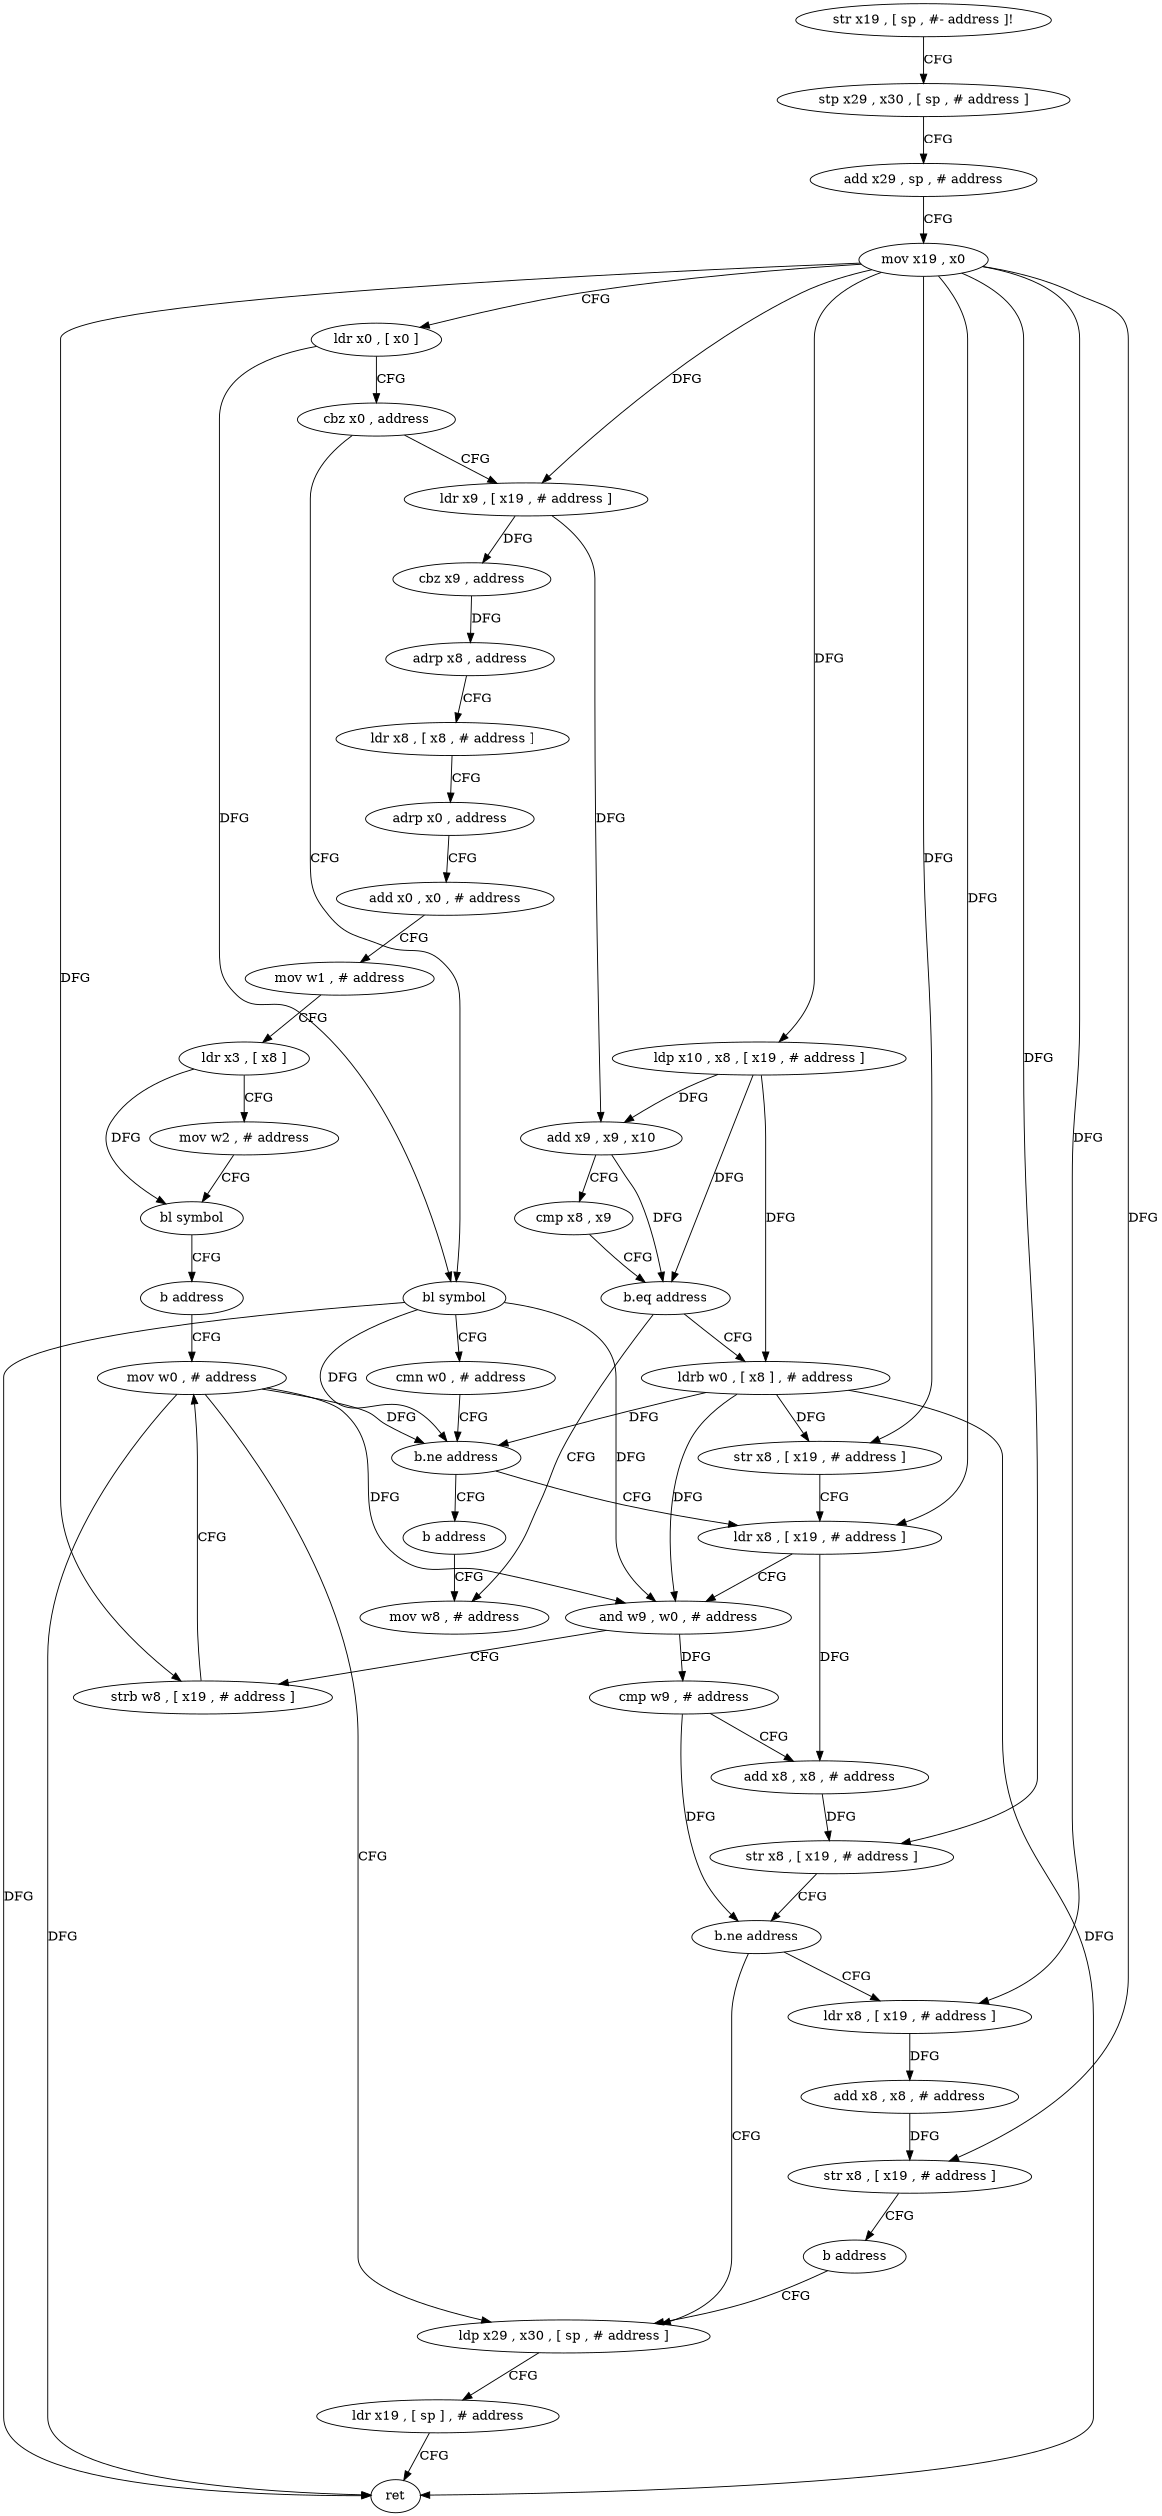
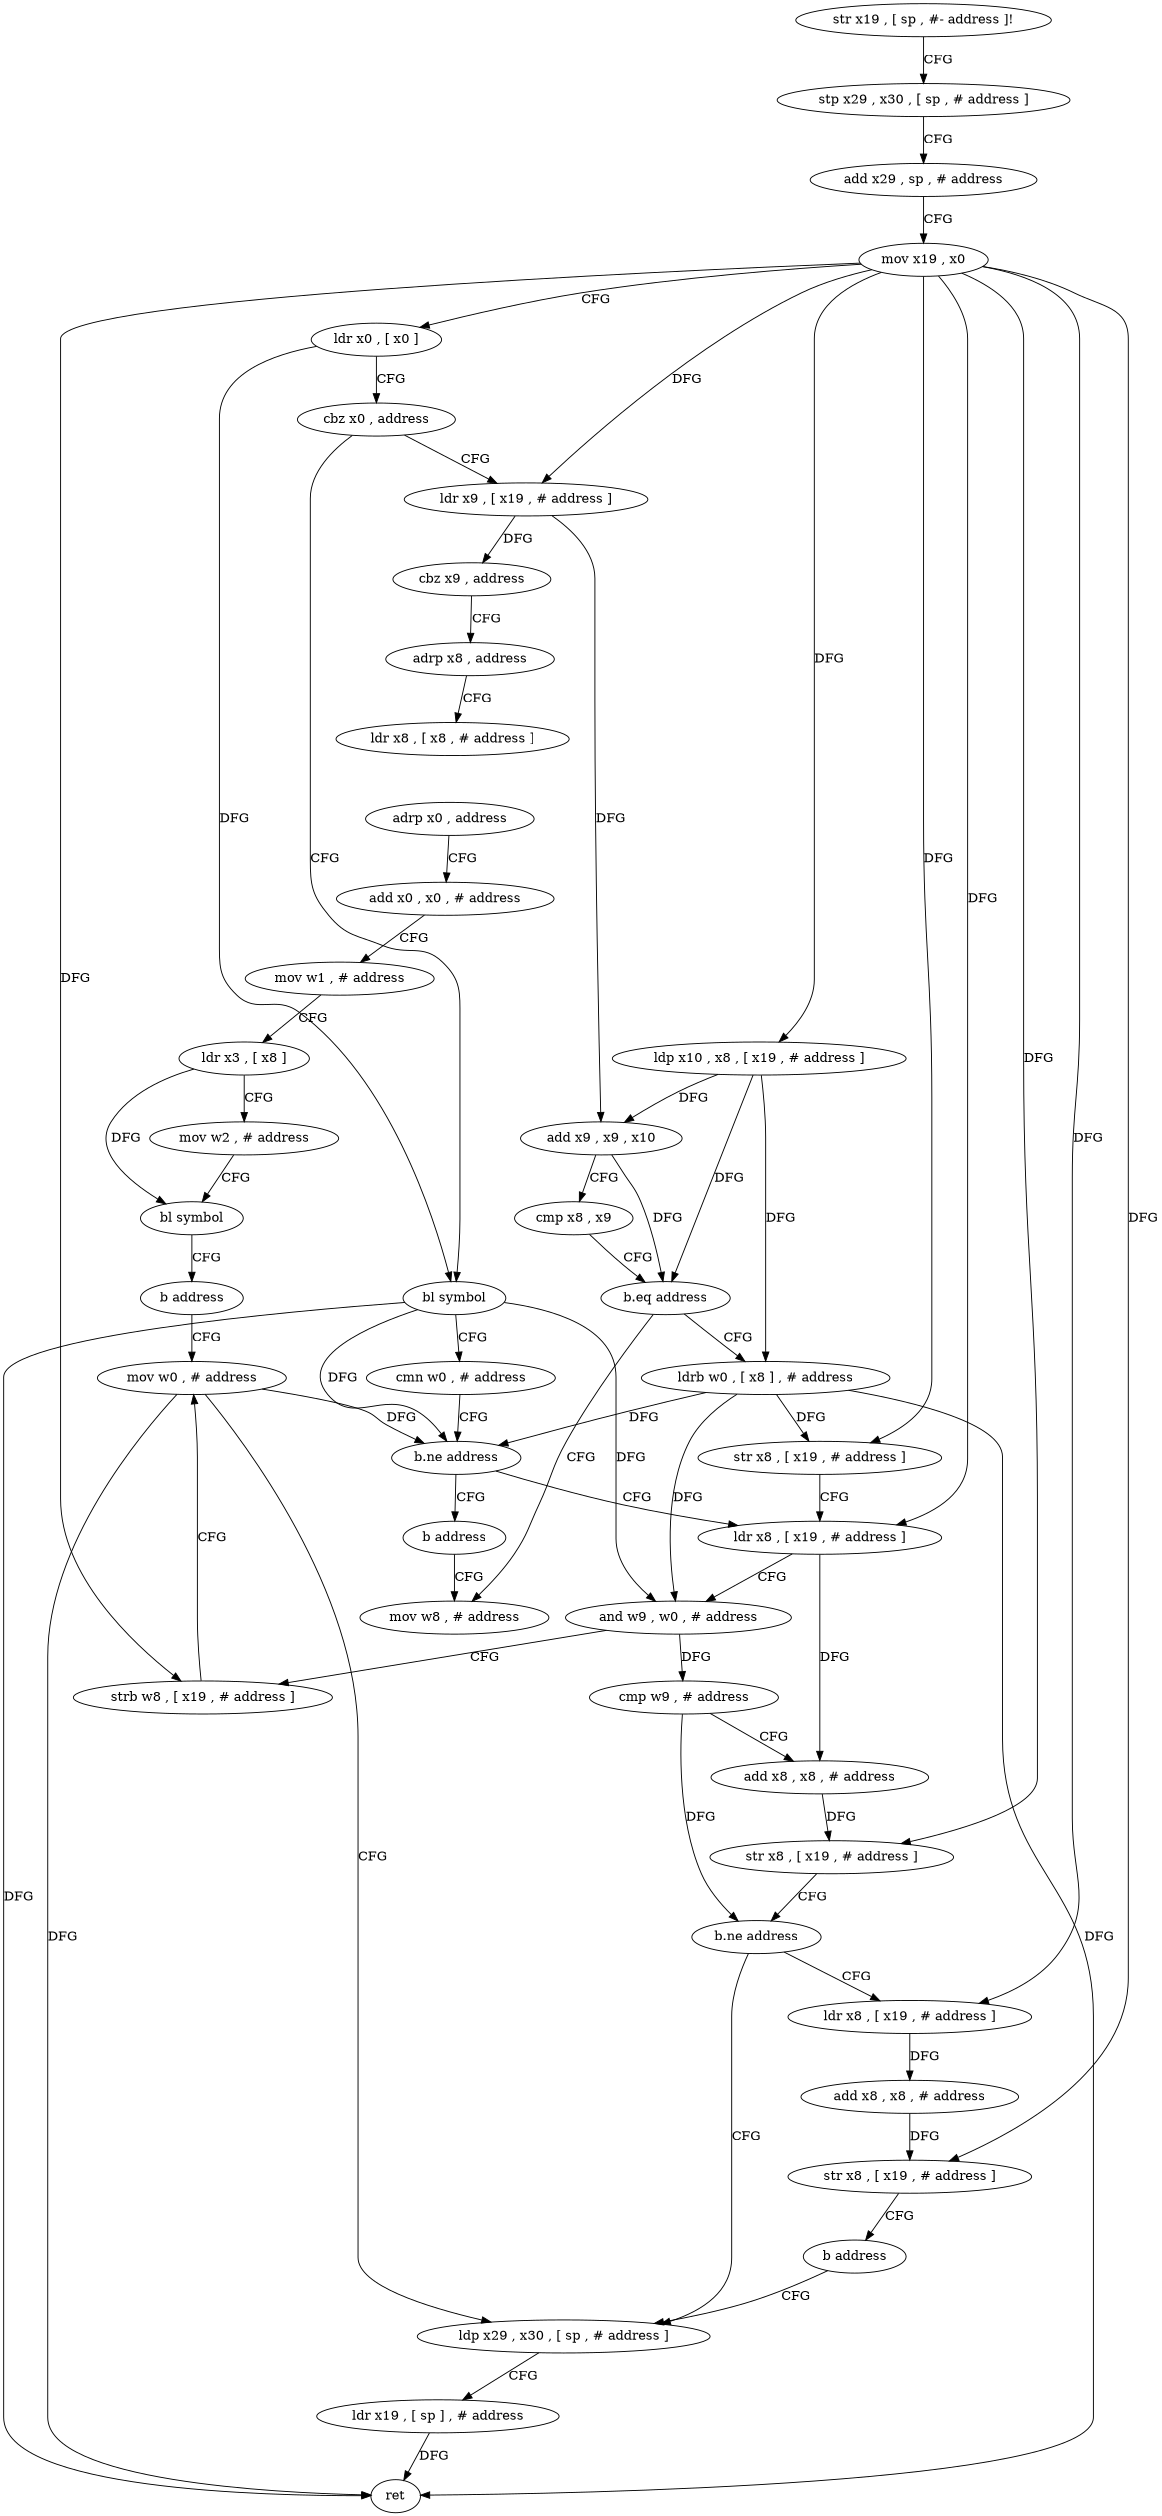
(487, 619) -> (487, 619)
(451, 774) -> none
(392, 1551) -> none
(434, 2456) -> (434, 2456)
